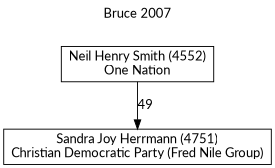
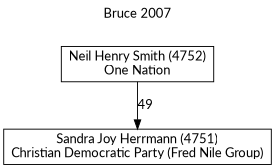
(138, 64) -> (138, 64)
